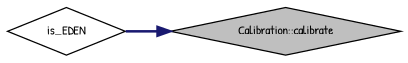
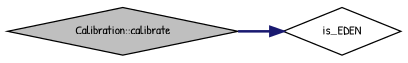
(142, 31) -> (254, 31)
